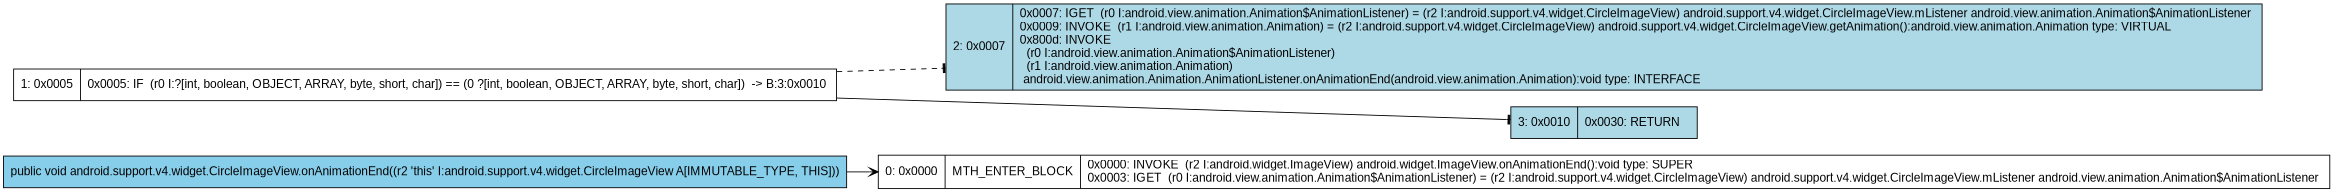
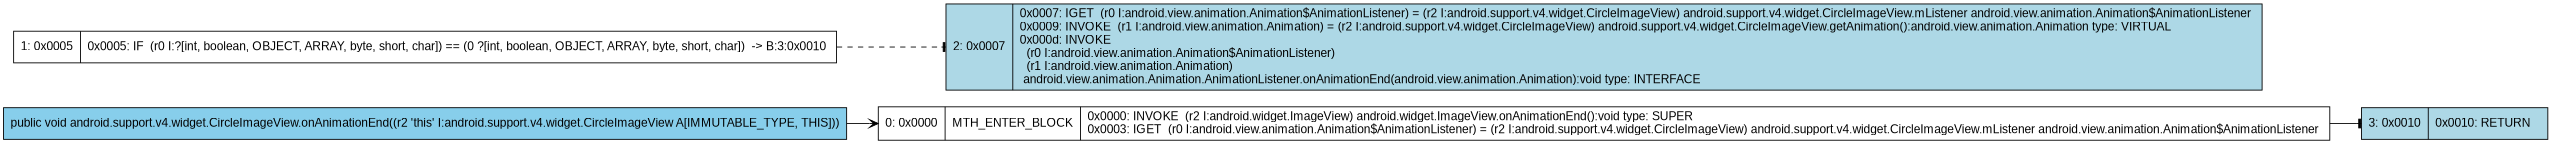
(1069, 40) -> (1069, 40)
(1171, 109) -> (2343, 124)
(1637, 122) -> (2488, 123)
